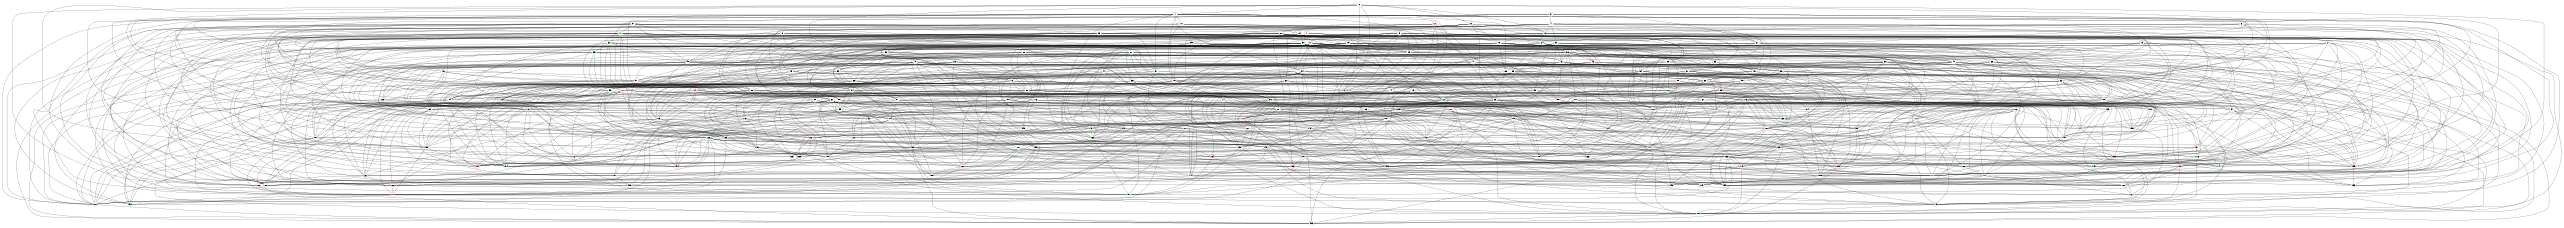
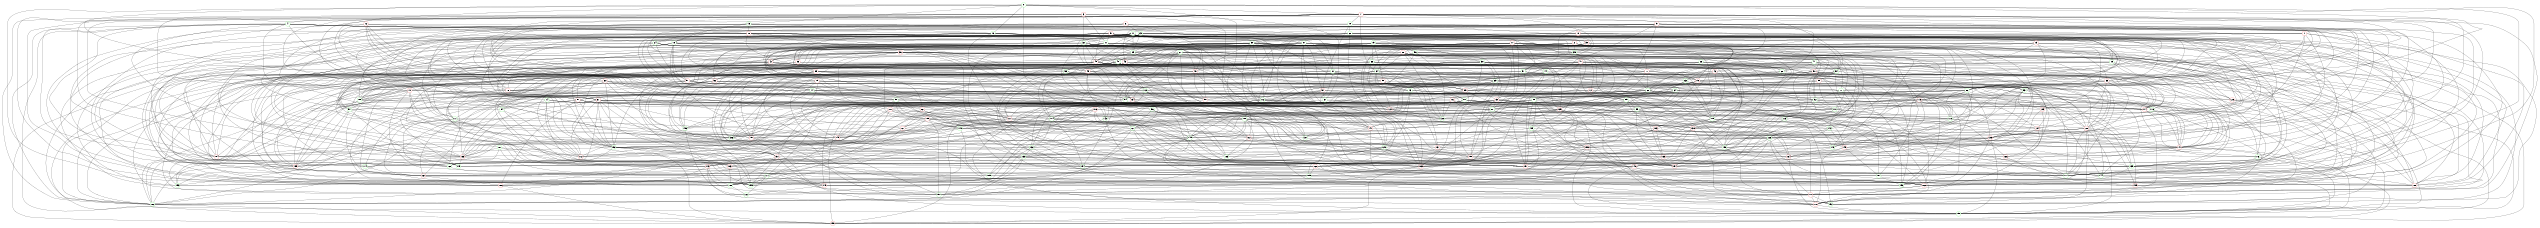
(290, 189) -> none
